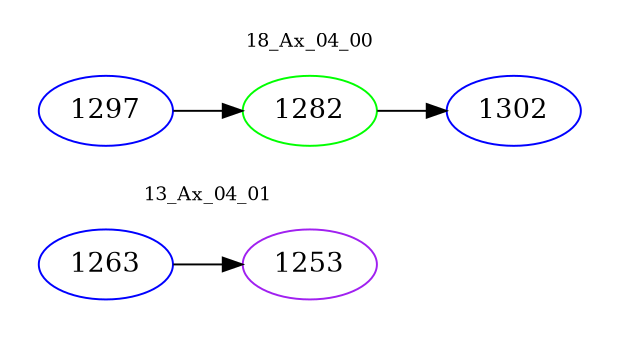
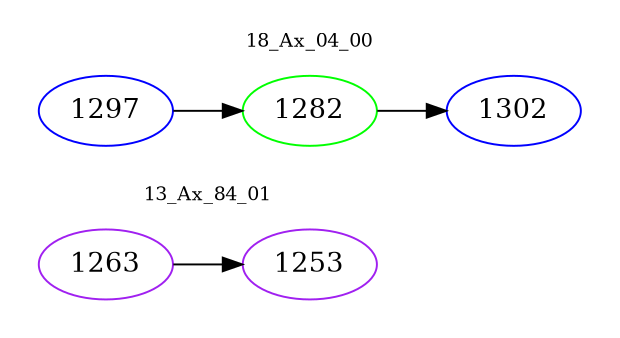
(208, 195) -> (208, 195)
(106, 264) -> (106, 264)
